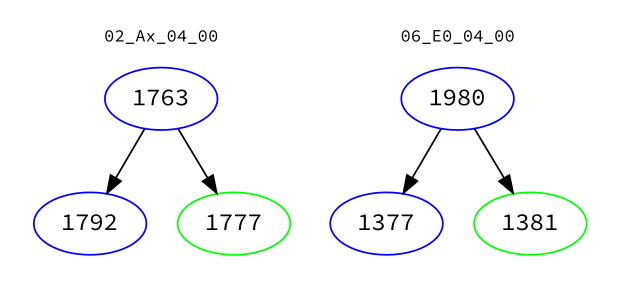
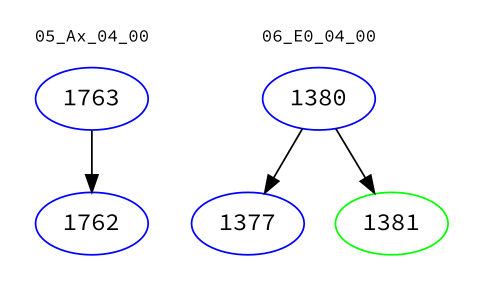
(162, 37) -> (93, 37)
(458, 99) -> (319, 99)
(90, 224) -> (92, 224)
(234, 224) -> none
